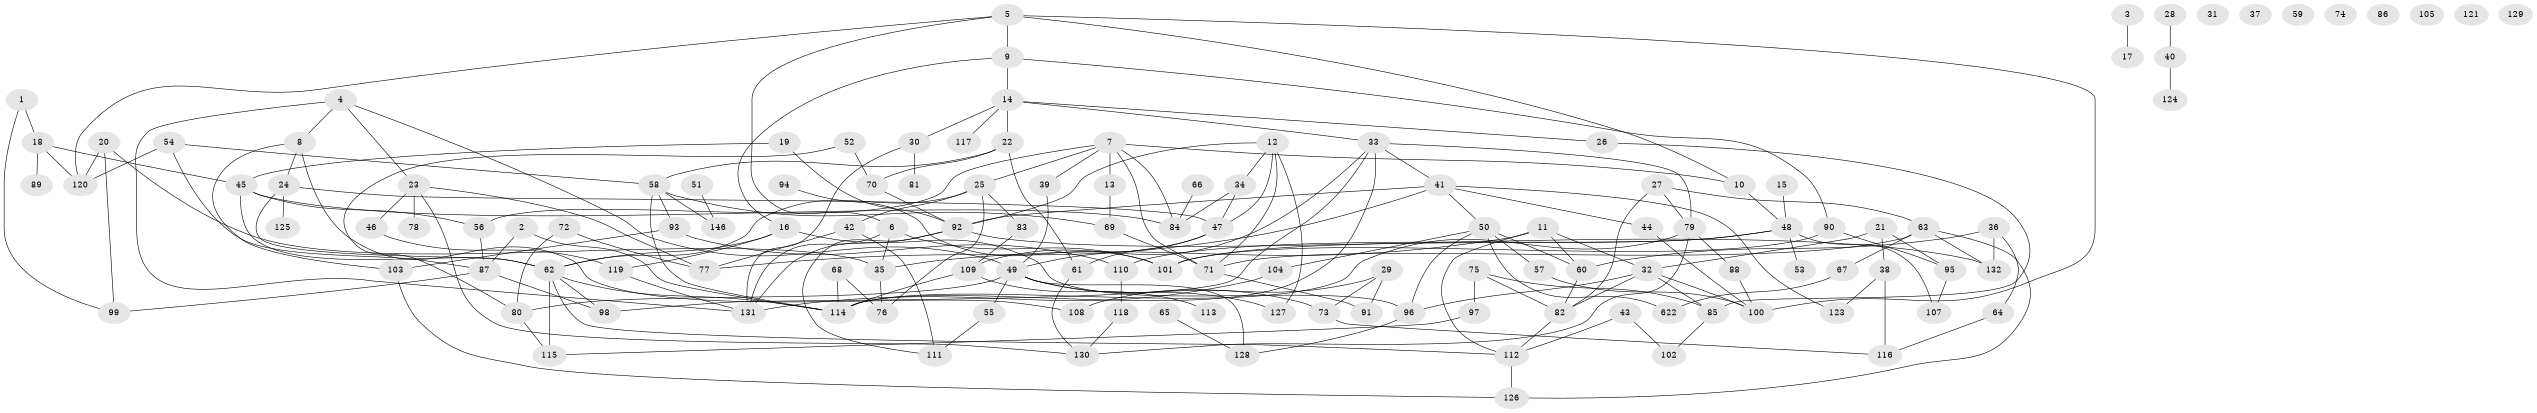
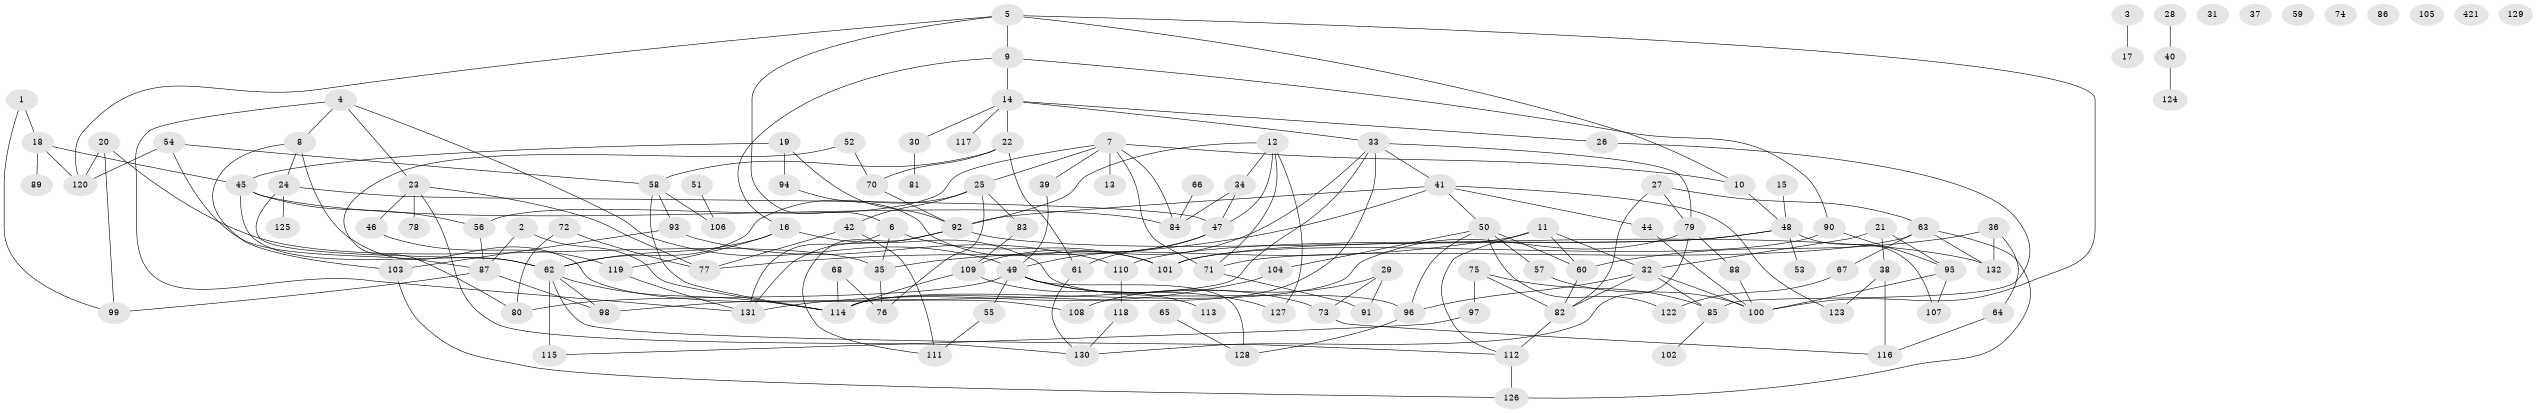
(2471, 15) -> (2471, 15)
none -> (785, 166)
(818, 225) -> none
(718, 228) -> (718, 228)
(1110, 228) -> none
none -> (1854, 292)
(1625, 313) -> none
(1669, 313) -> (1669, 313)
(535, 336) -> none
